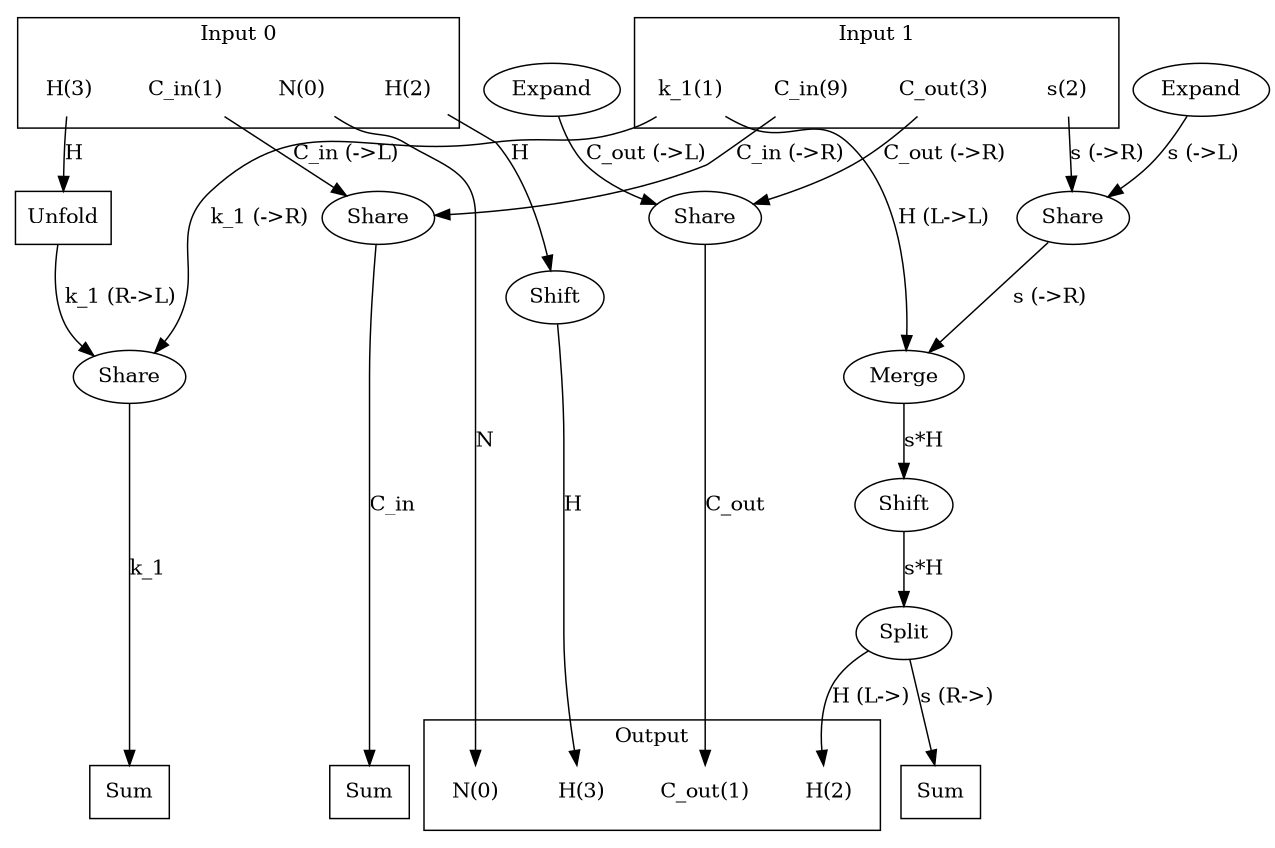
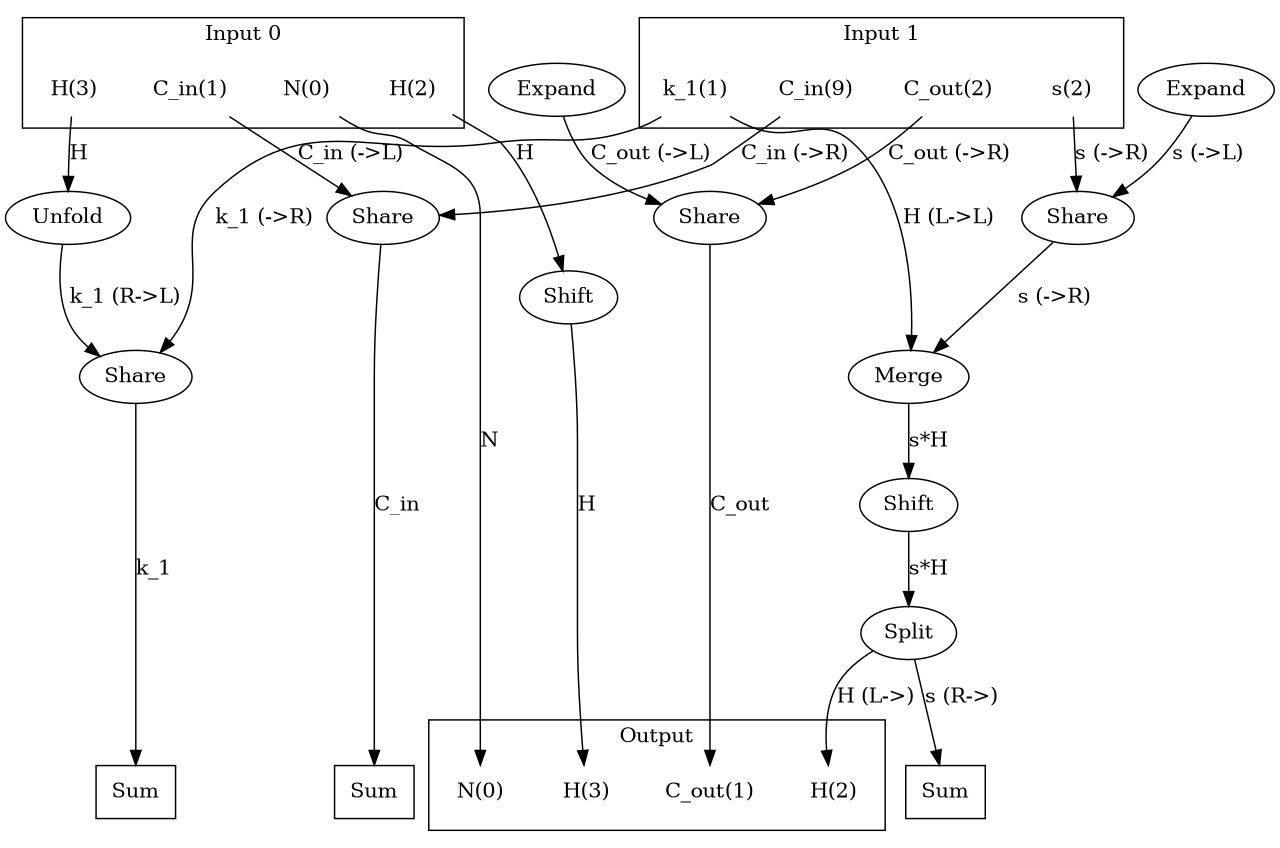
(944, 90) -> (948, 90)
(63, 218) -> (68, 218)
